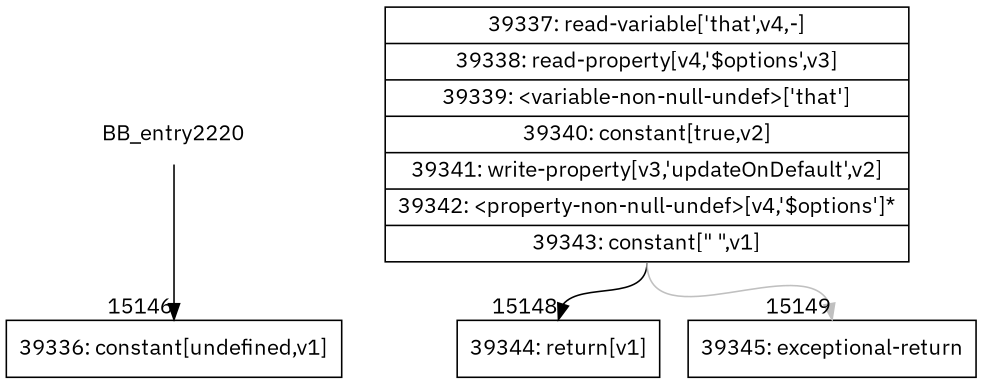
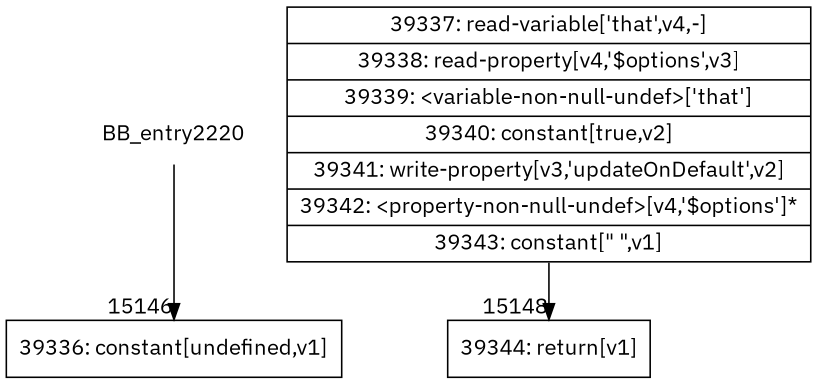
(832, 349) -> none
